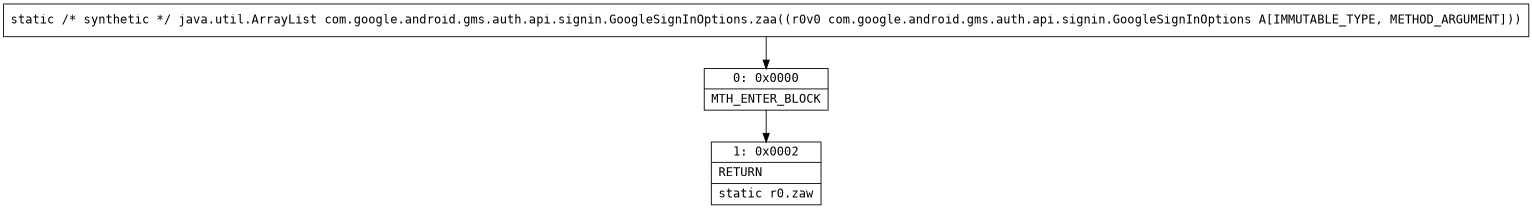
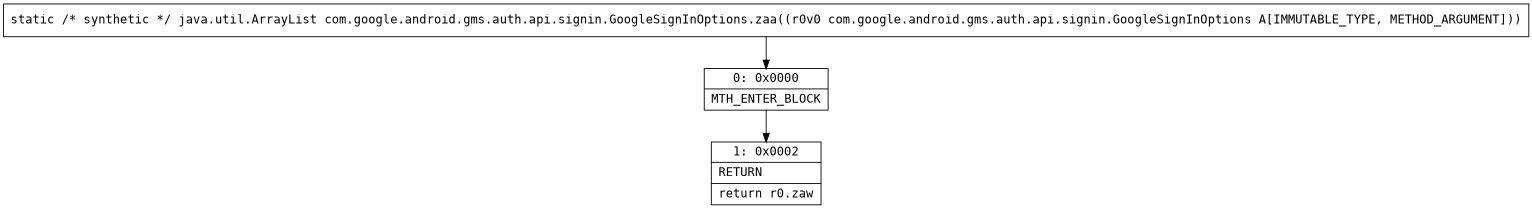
(766, 194) -> (766, 194)
